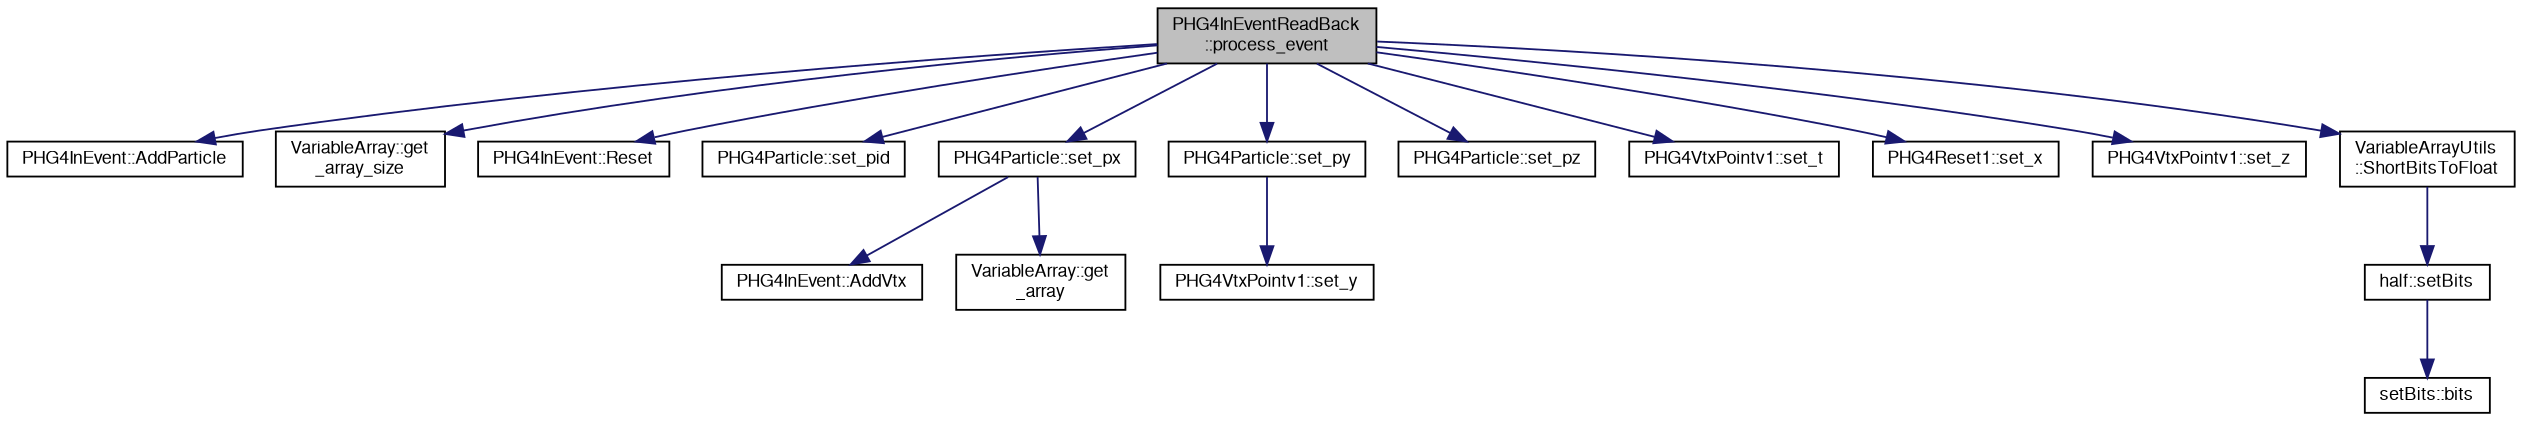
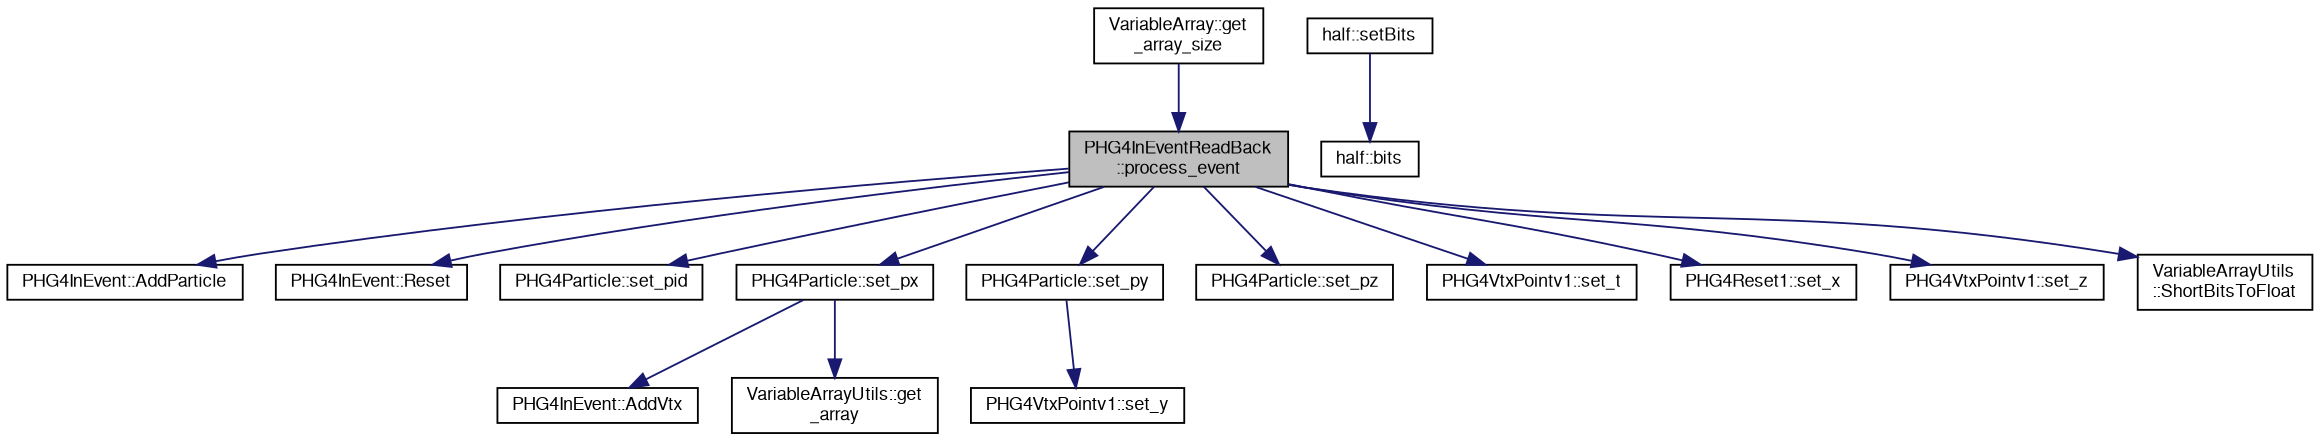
(757, 86) -> (1179, 88)
(2427, 216) -> none
(1041, 282) -> (835, 405)
(2427, 395) -> (1370, 159)
